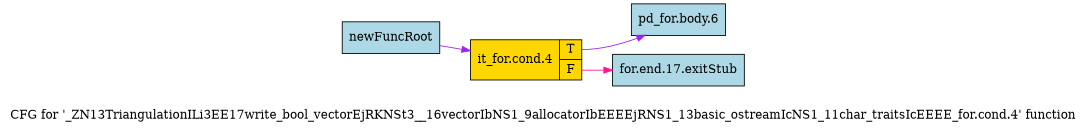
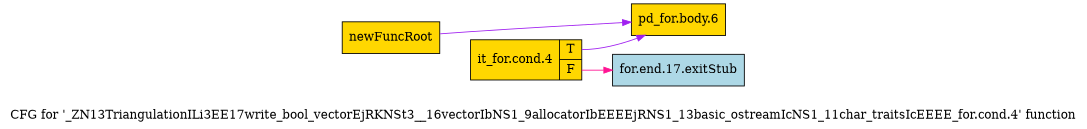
(678, 20) -> (678, 20)
(391, 38) -> (391, 38)
(451, 47) -> (531, 28)
